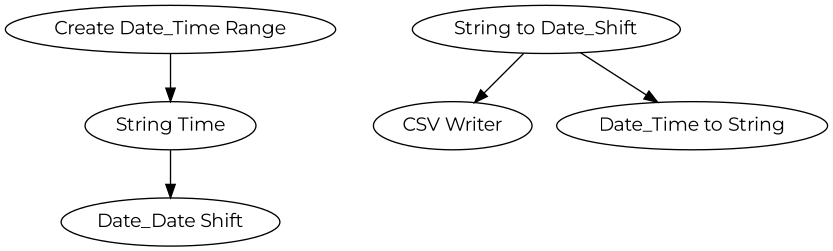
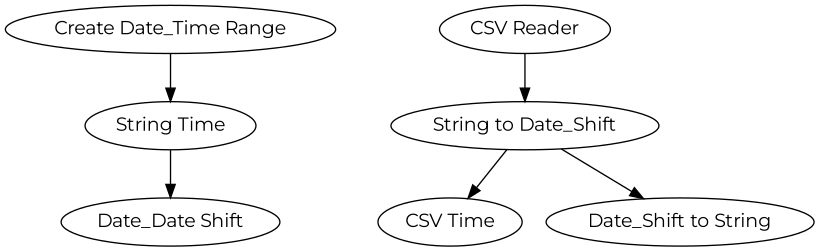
none -> (525, 29)
(453, 126) -> (450, 222)
(692, 126) -> (680, 222)
